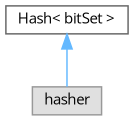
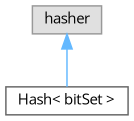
(67, 68) -> (67, 68)
